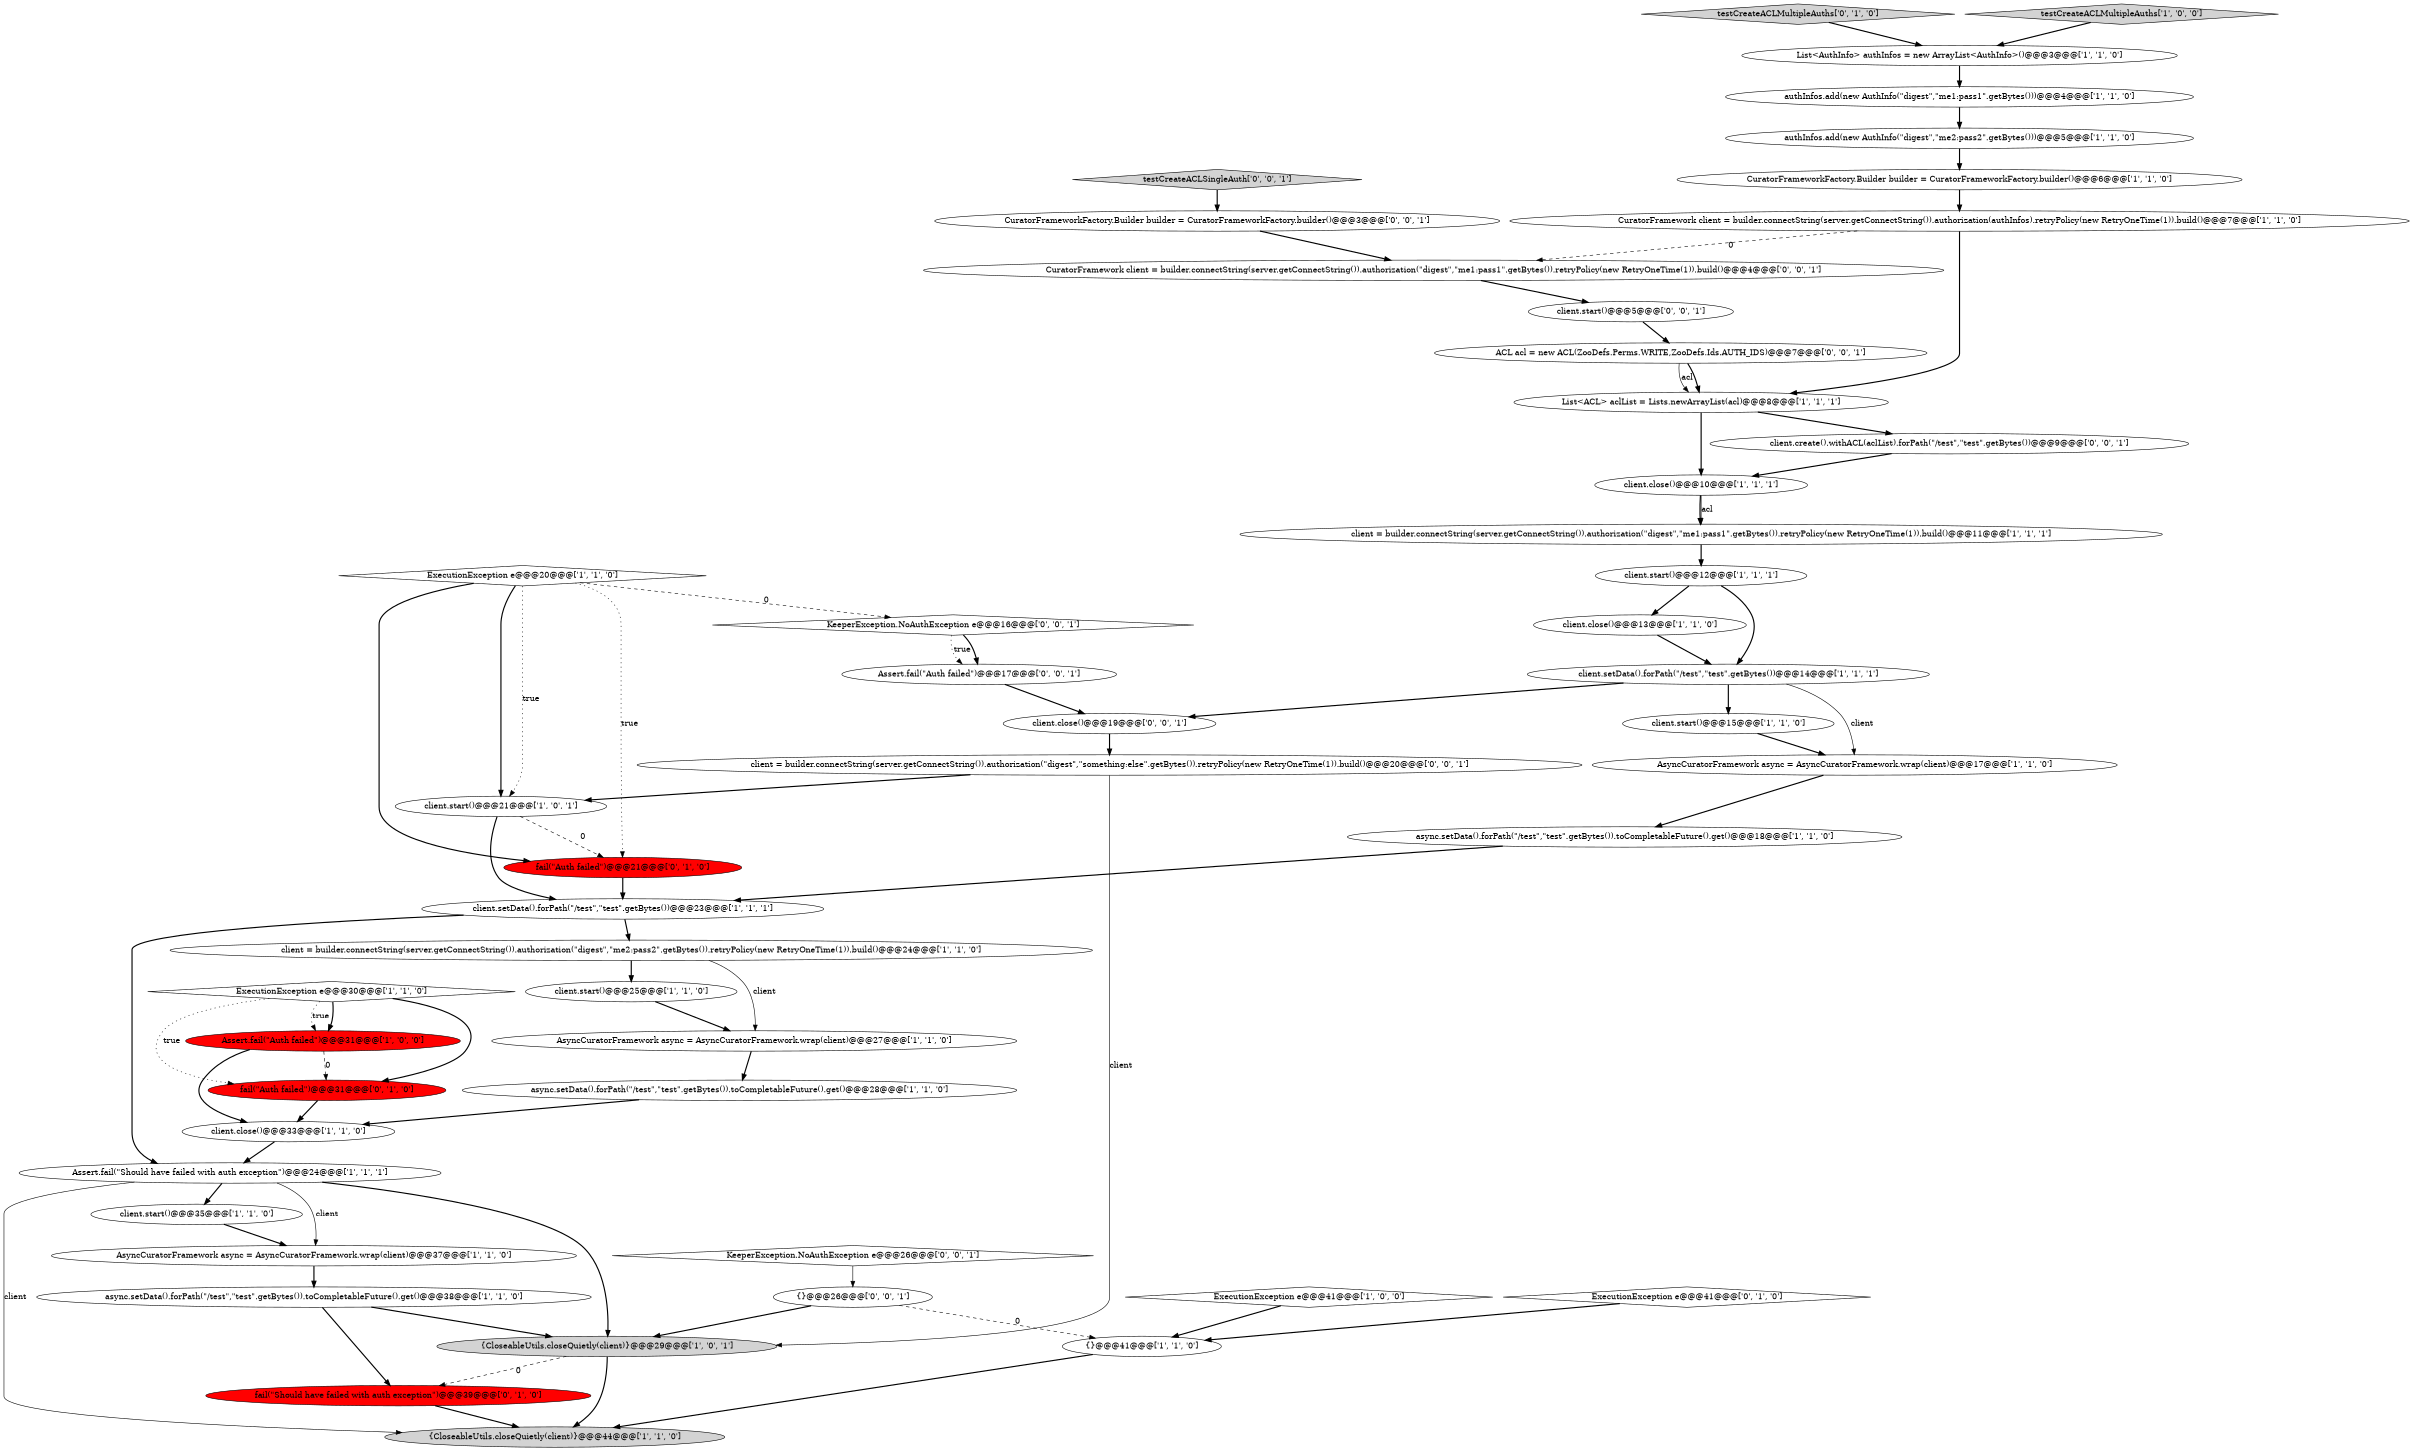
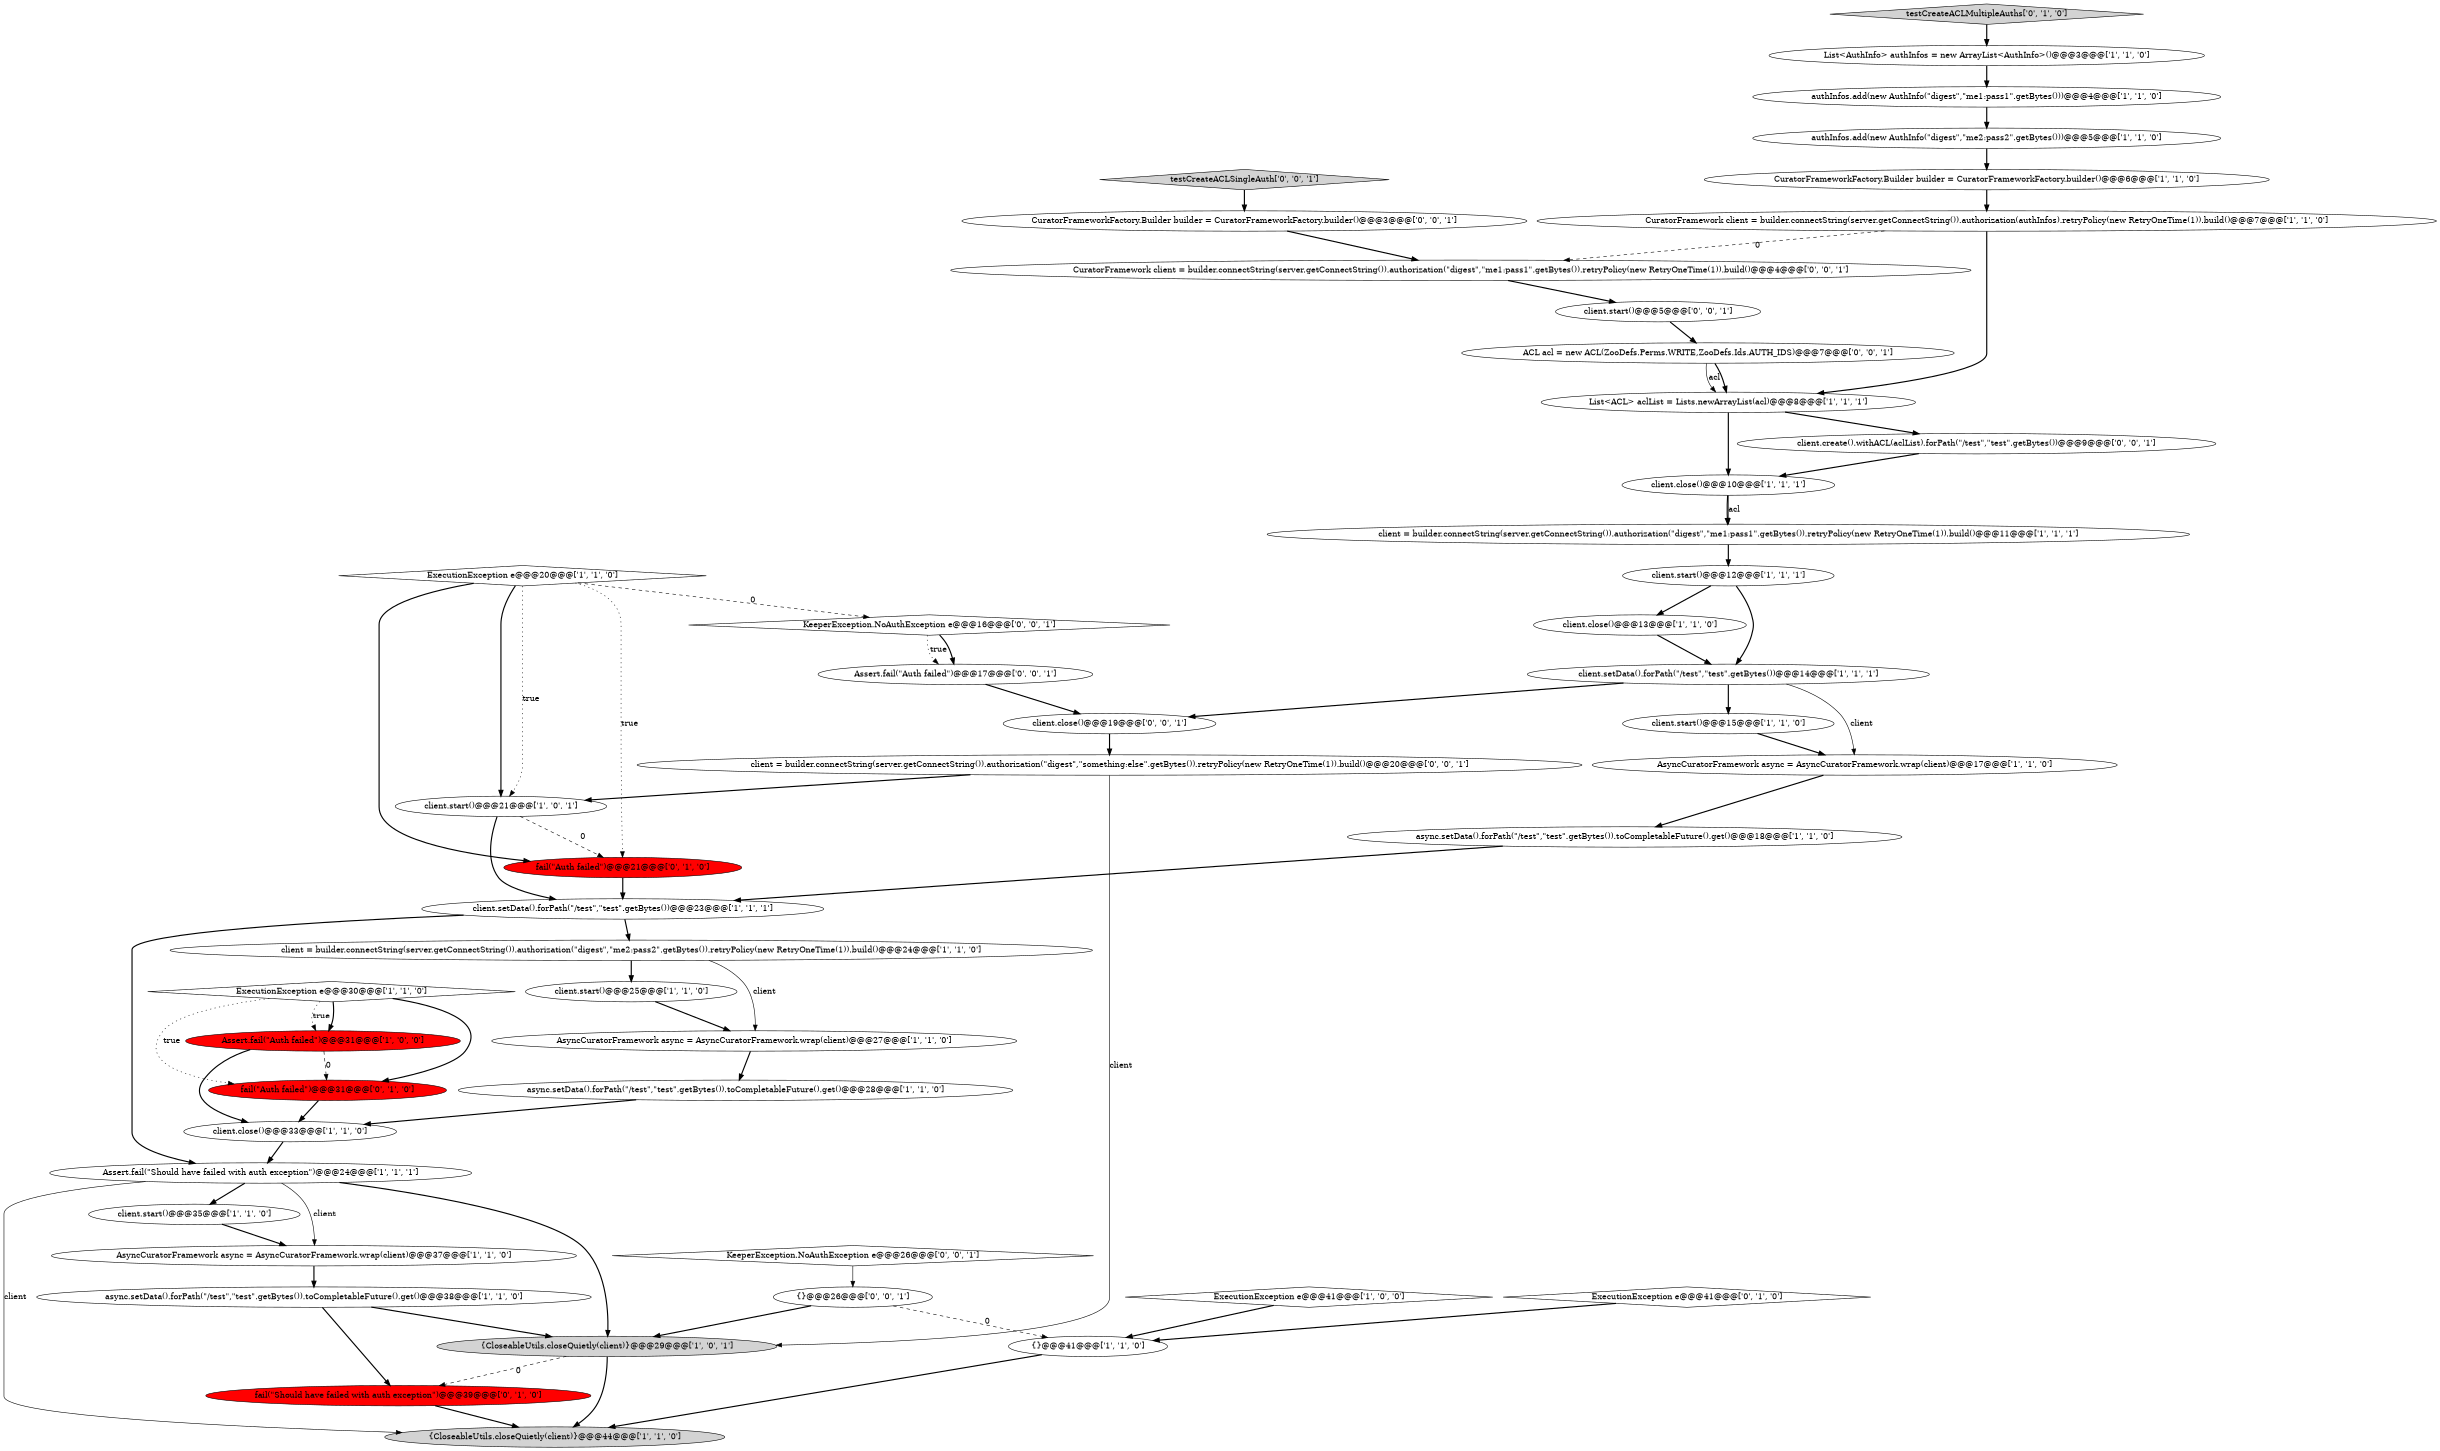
(2122, 14) -> none
